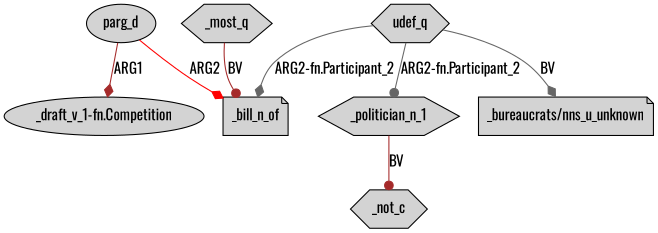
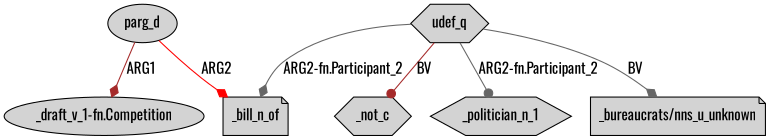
(227, 23) -> none
(389, 158) -> (414, 67)
